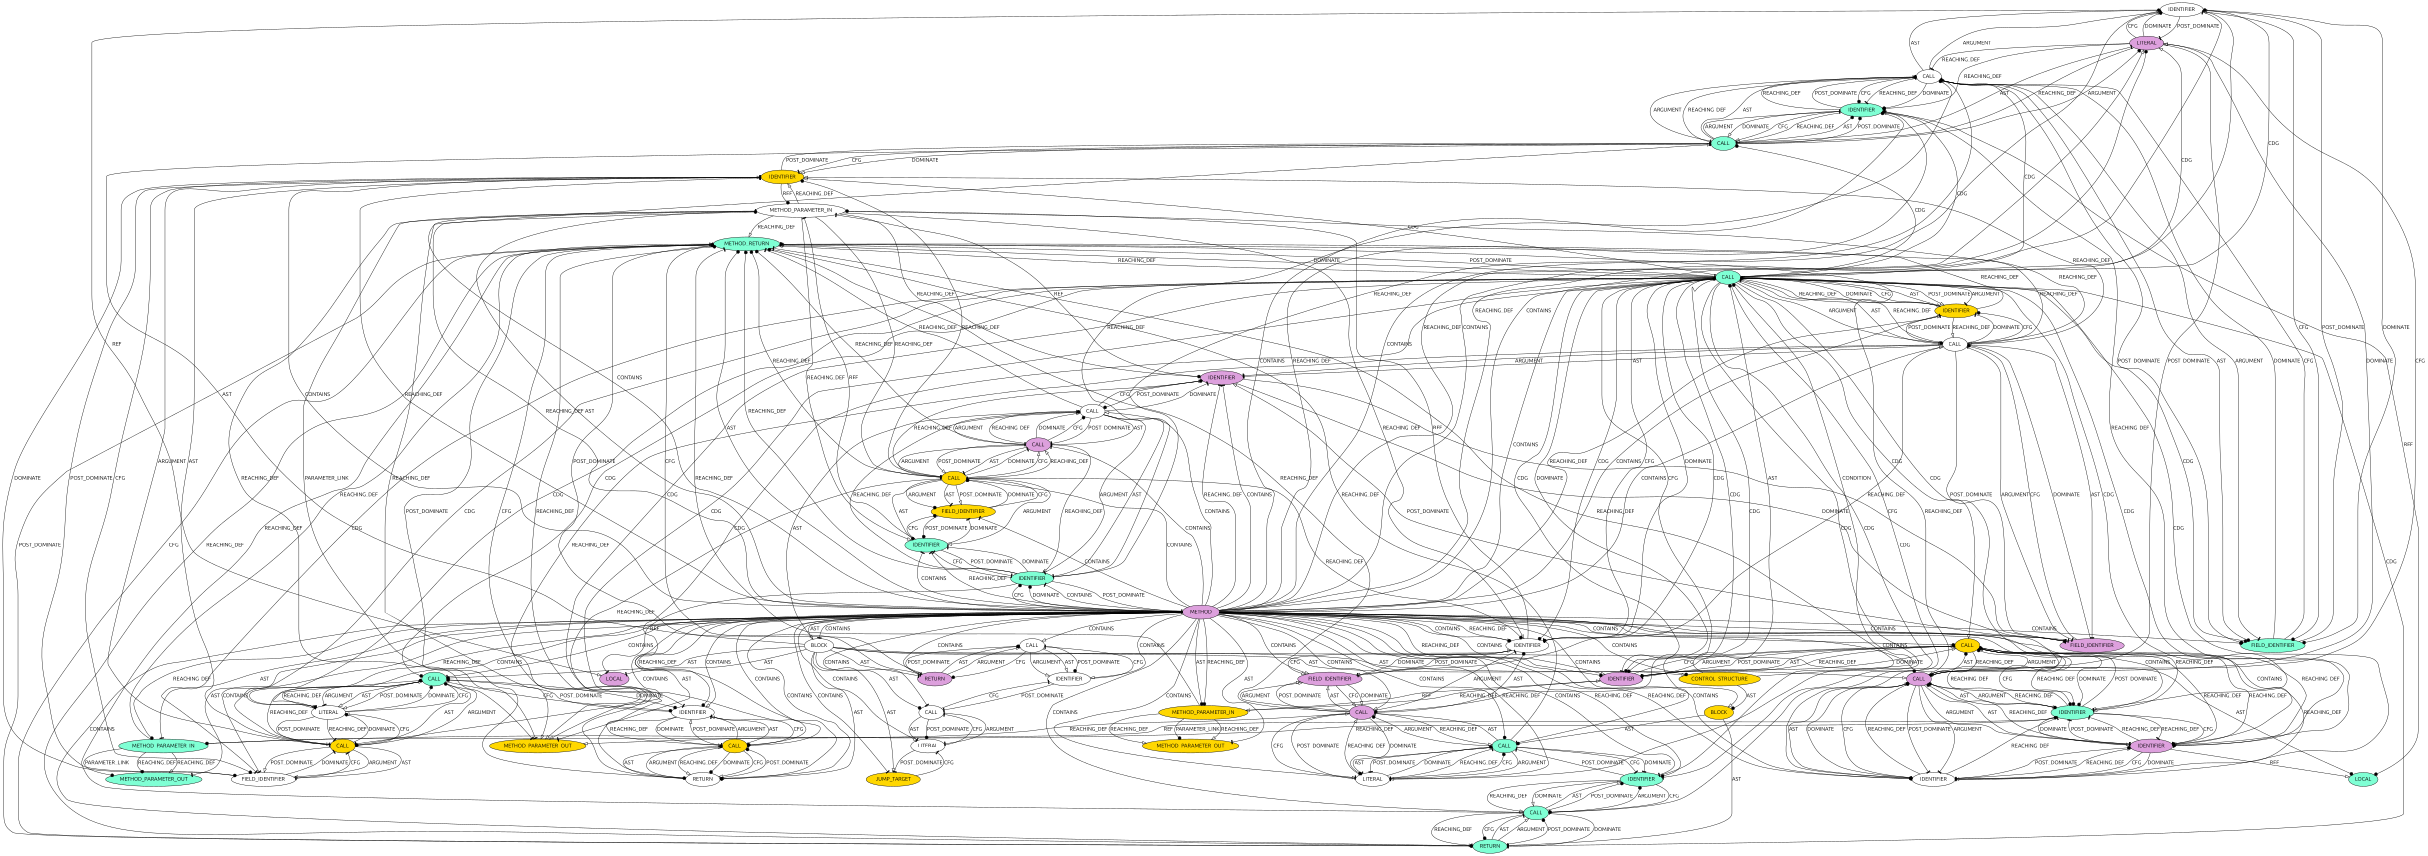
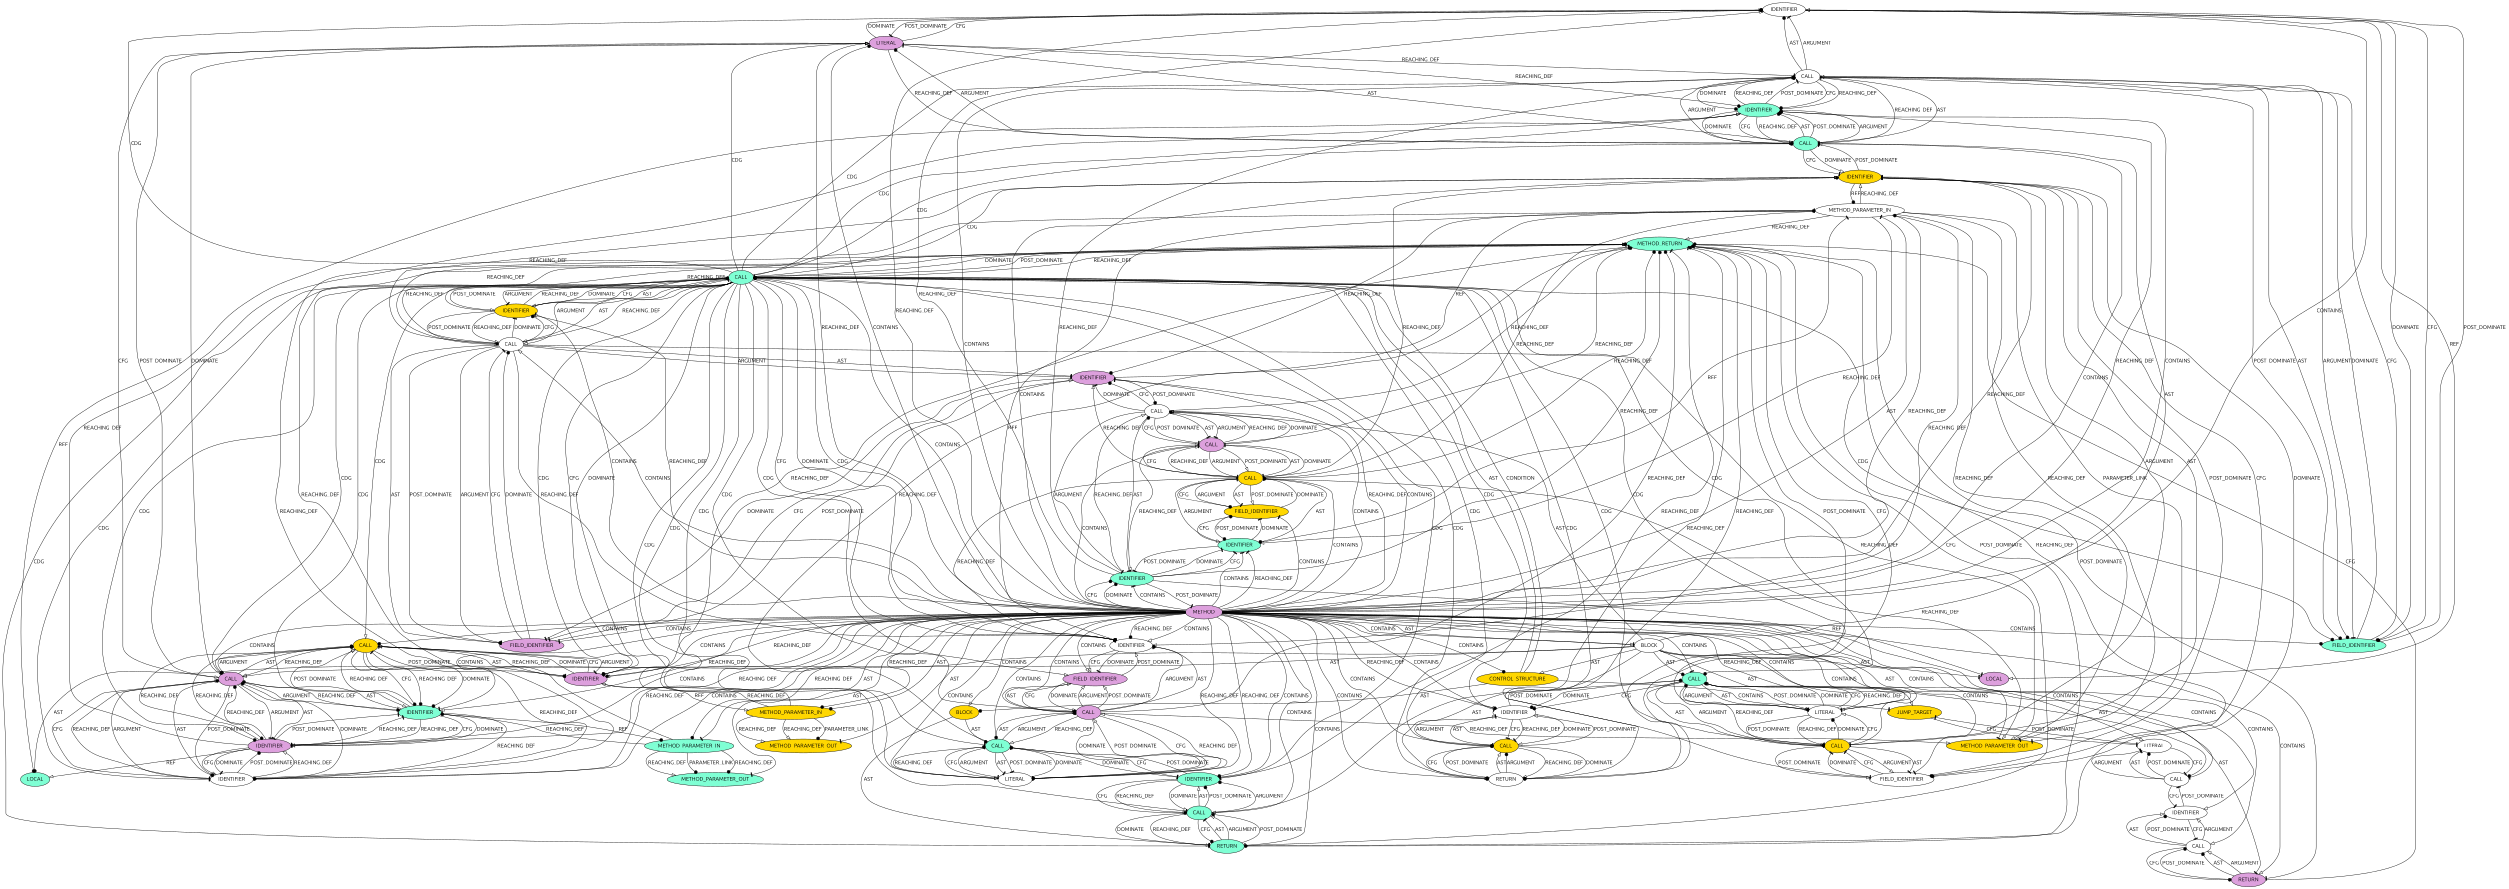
(844, 549) -> none
(800, 663) -> (1724, 691)
